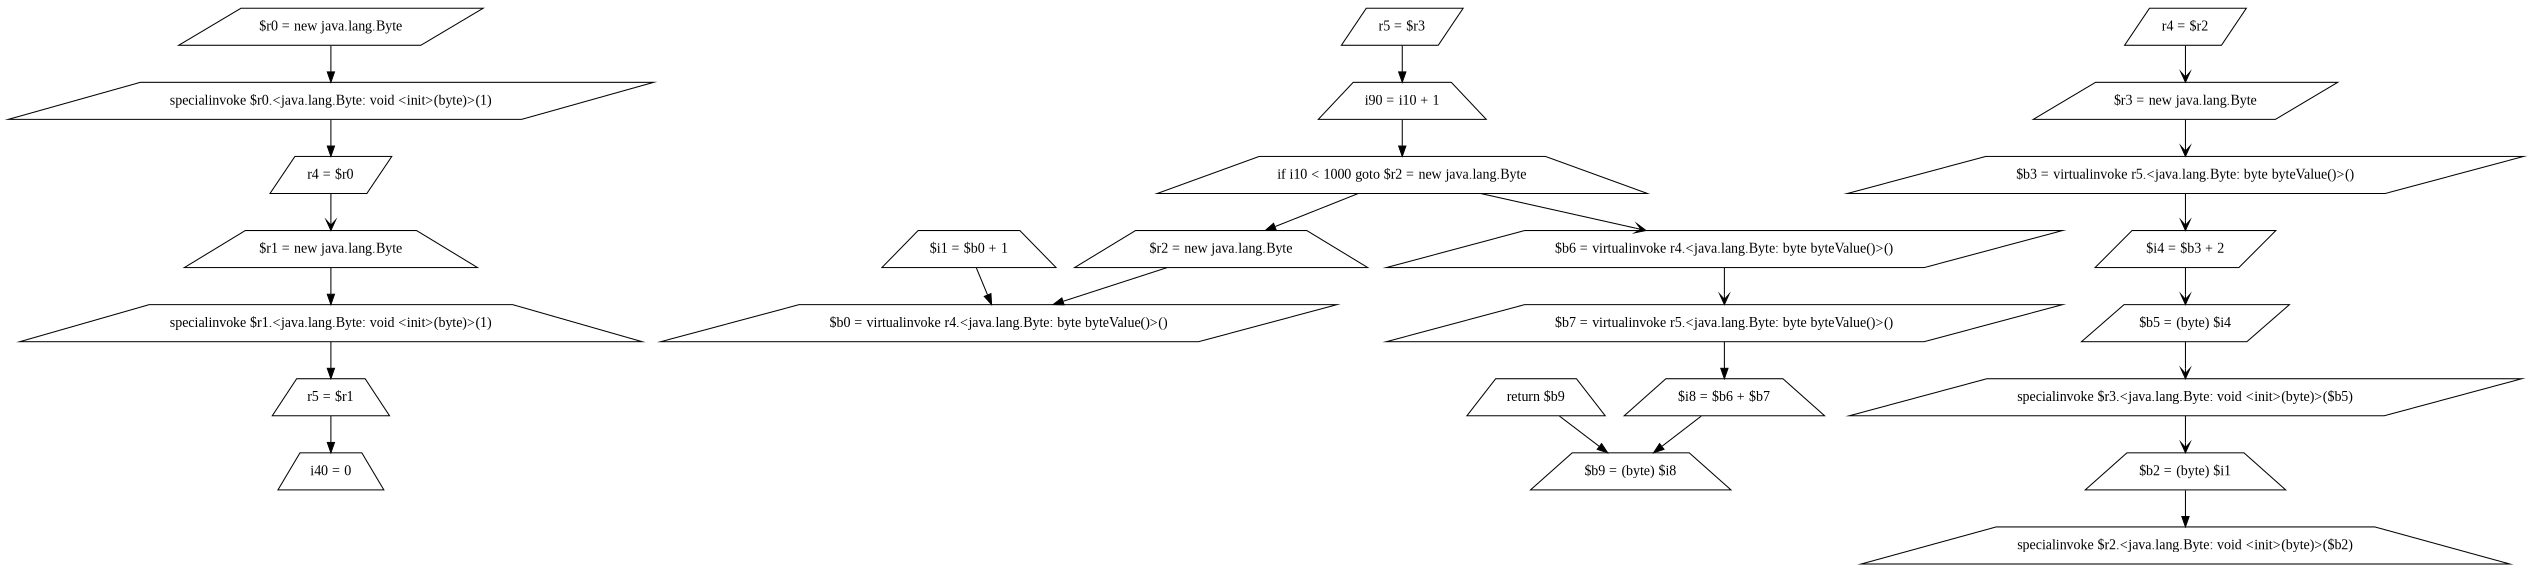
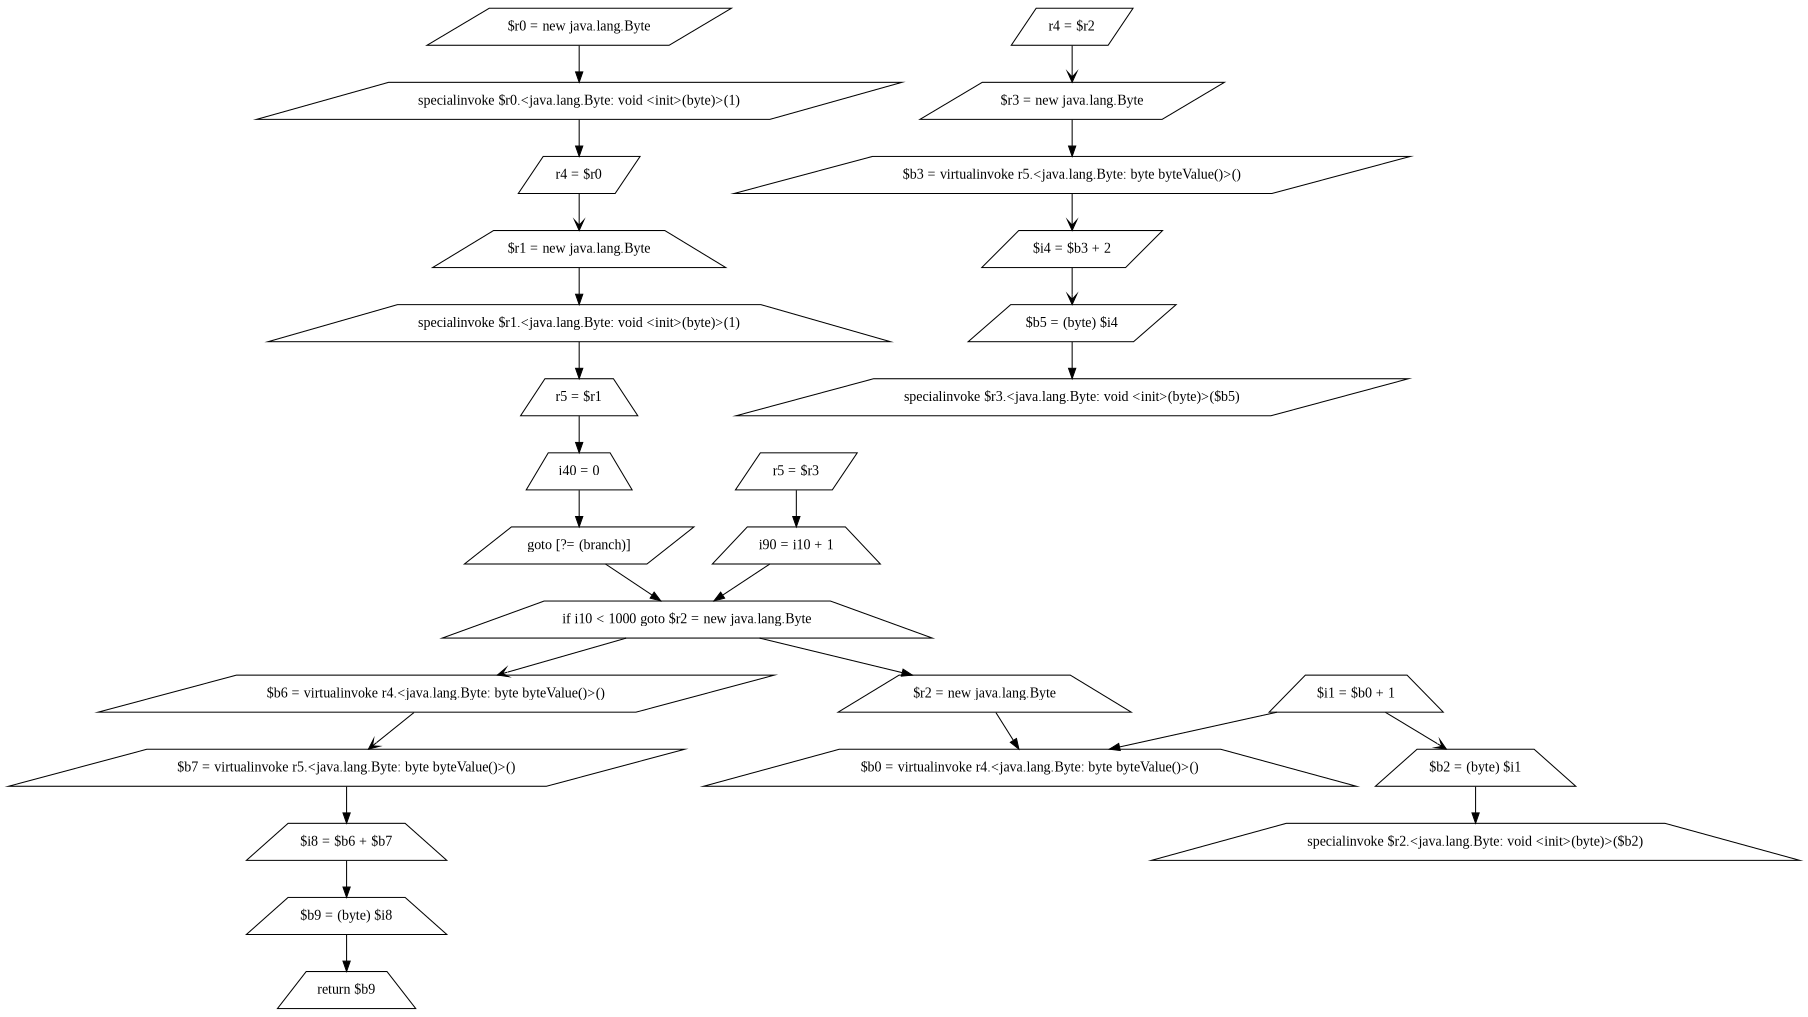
(2185, 133) -> (1072, 133)
(999, 323) -> (1030, 768)
(2185, 355) -> (1072, 355)
(2185, 429) -> (1411, 728)
(1579, 431) -> (347, 948)
none -> (579, 545)
